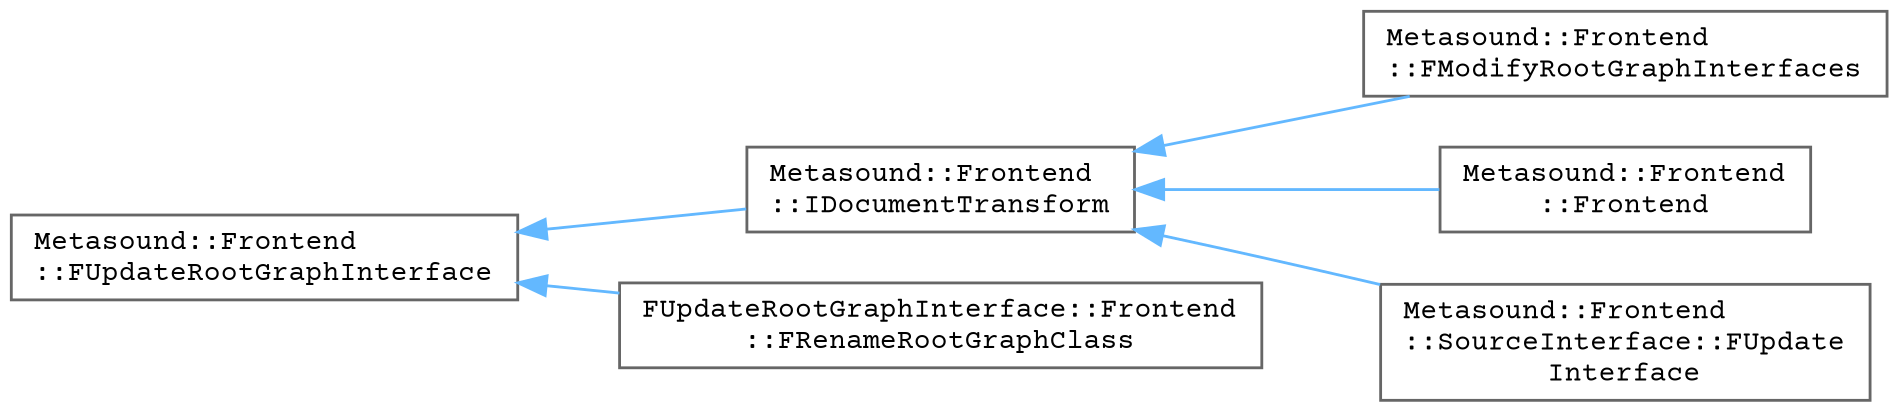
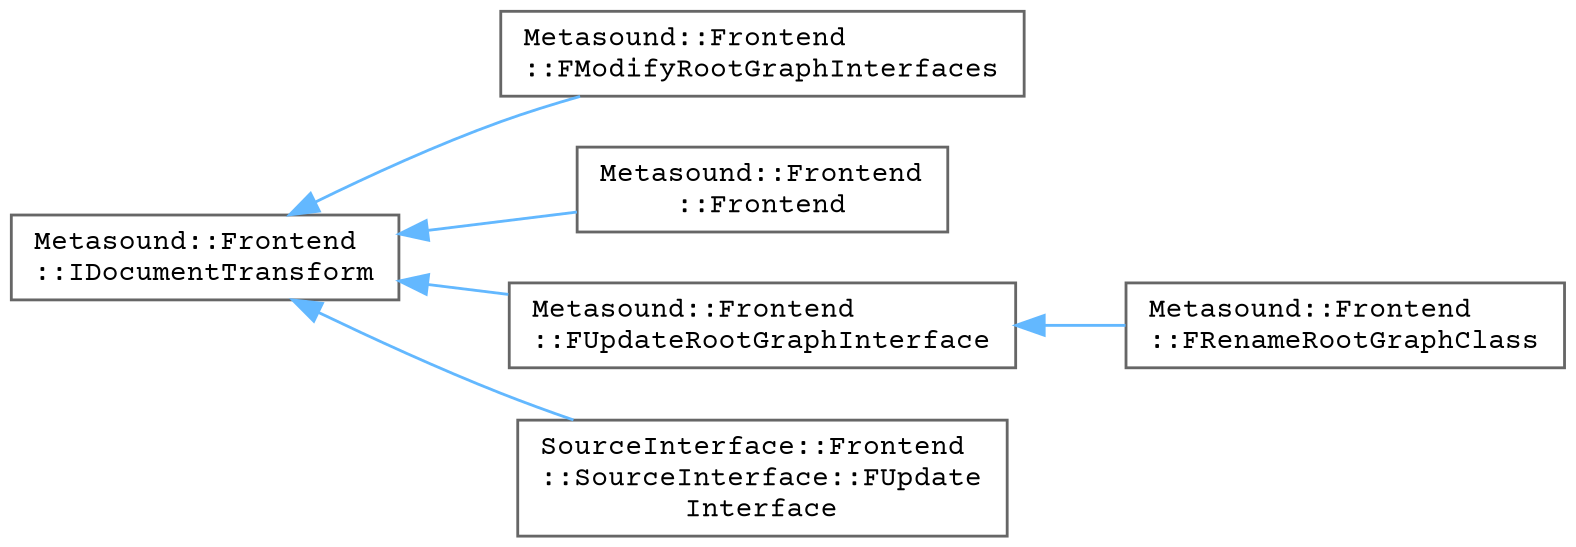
(646, 219) -> (468, 289)
(941, 325) -> (1345, 325)
(1625, 342) -> (762, 478)
